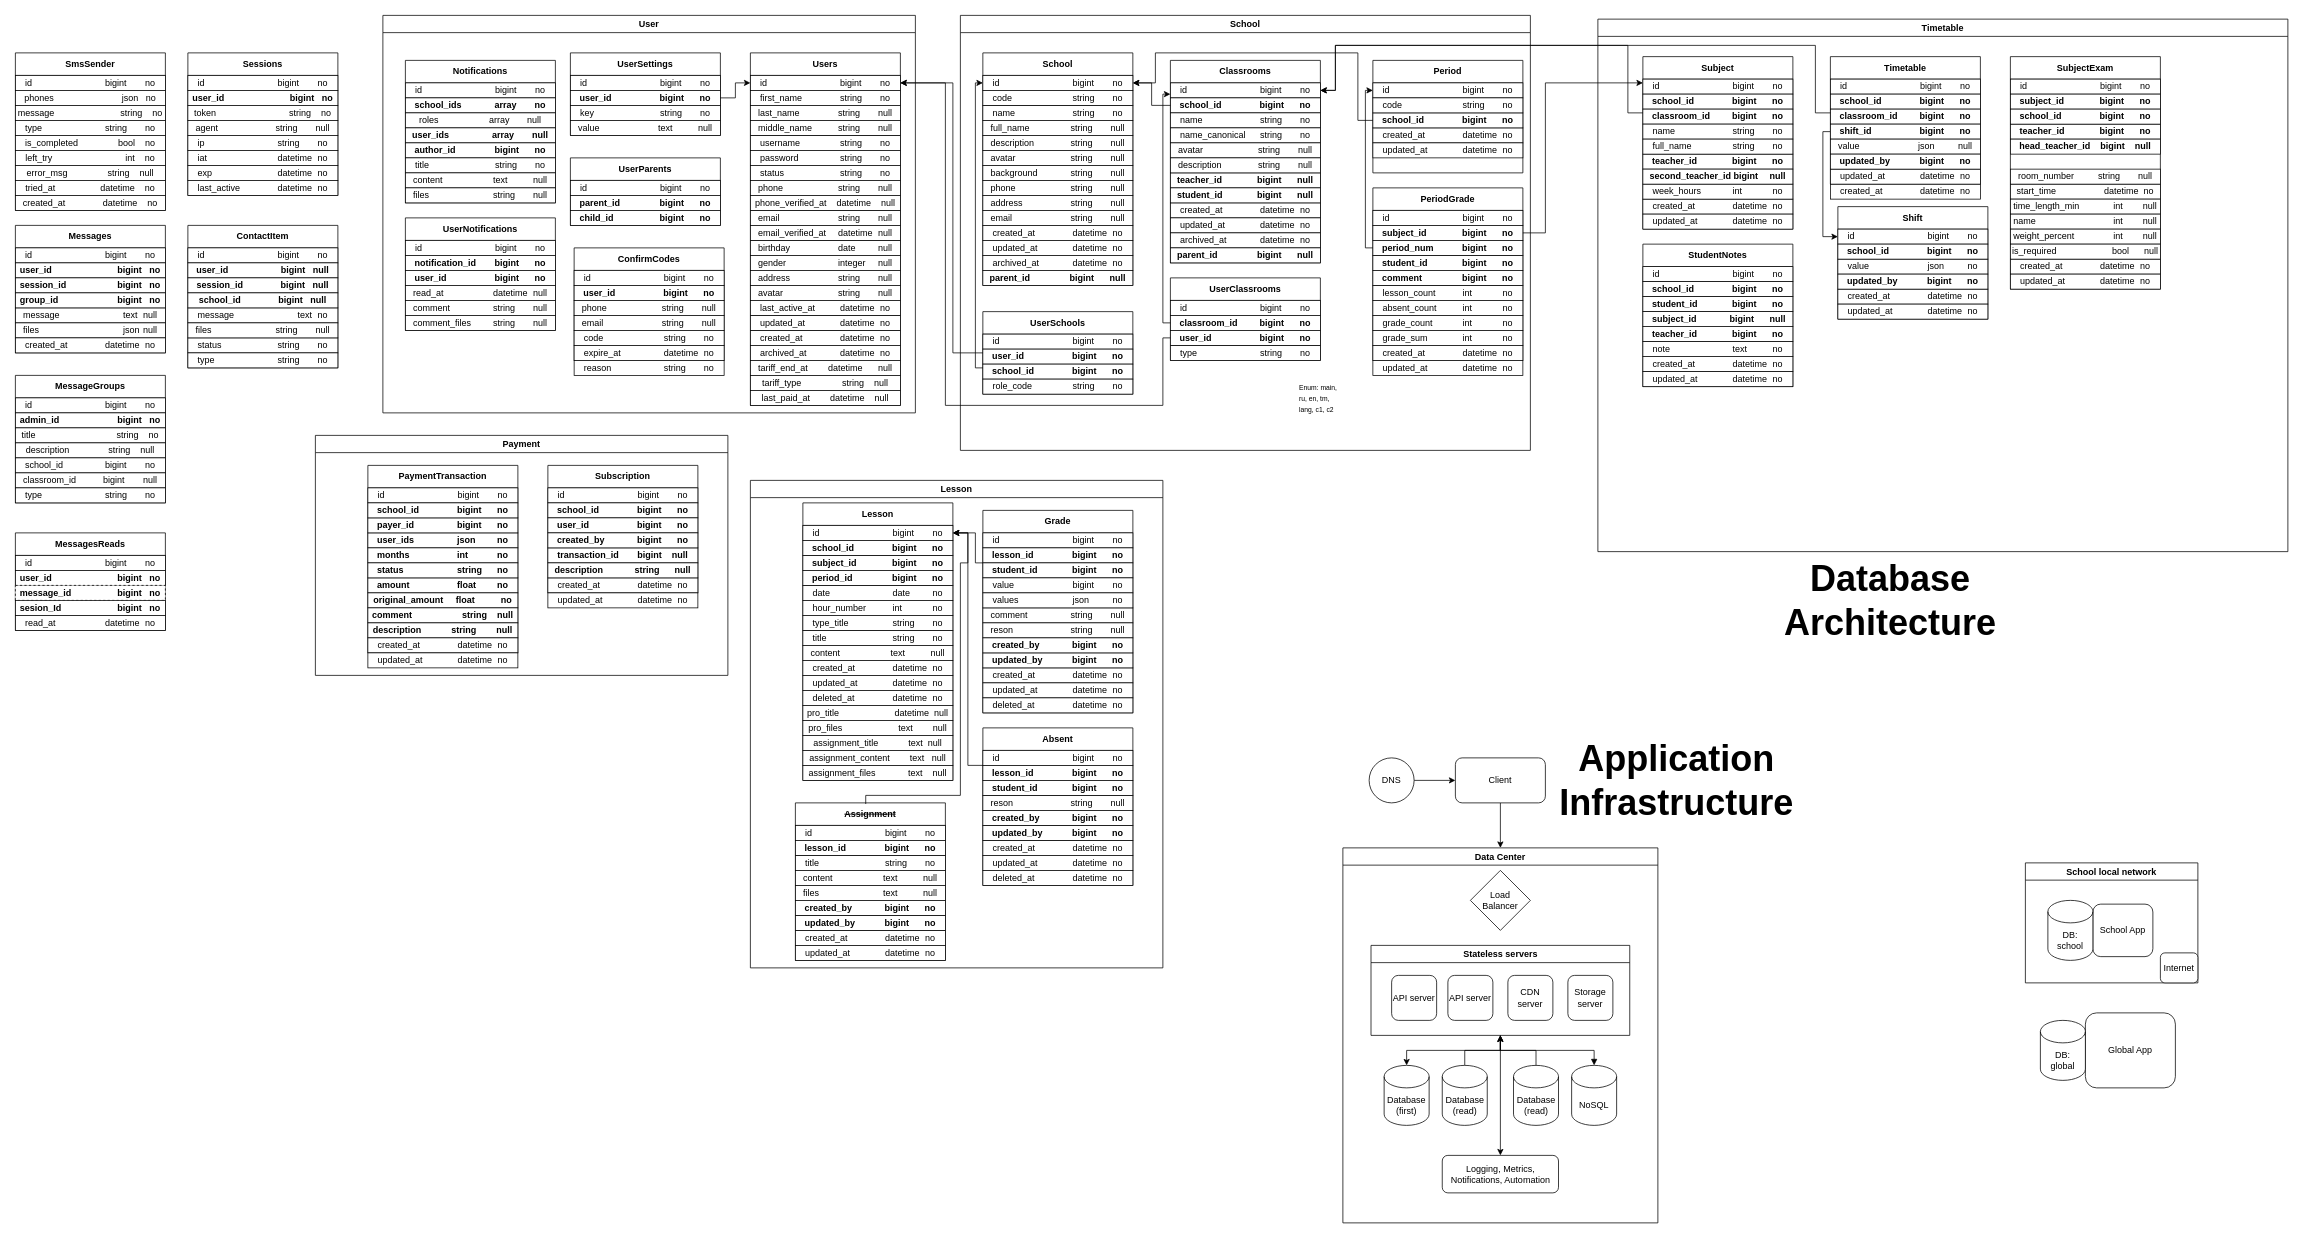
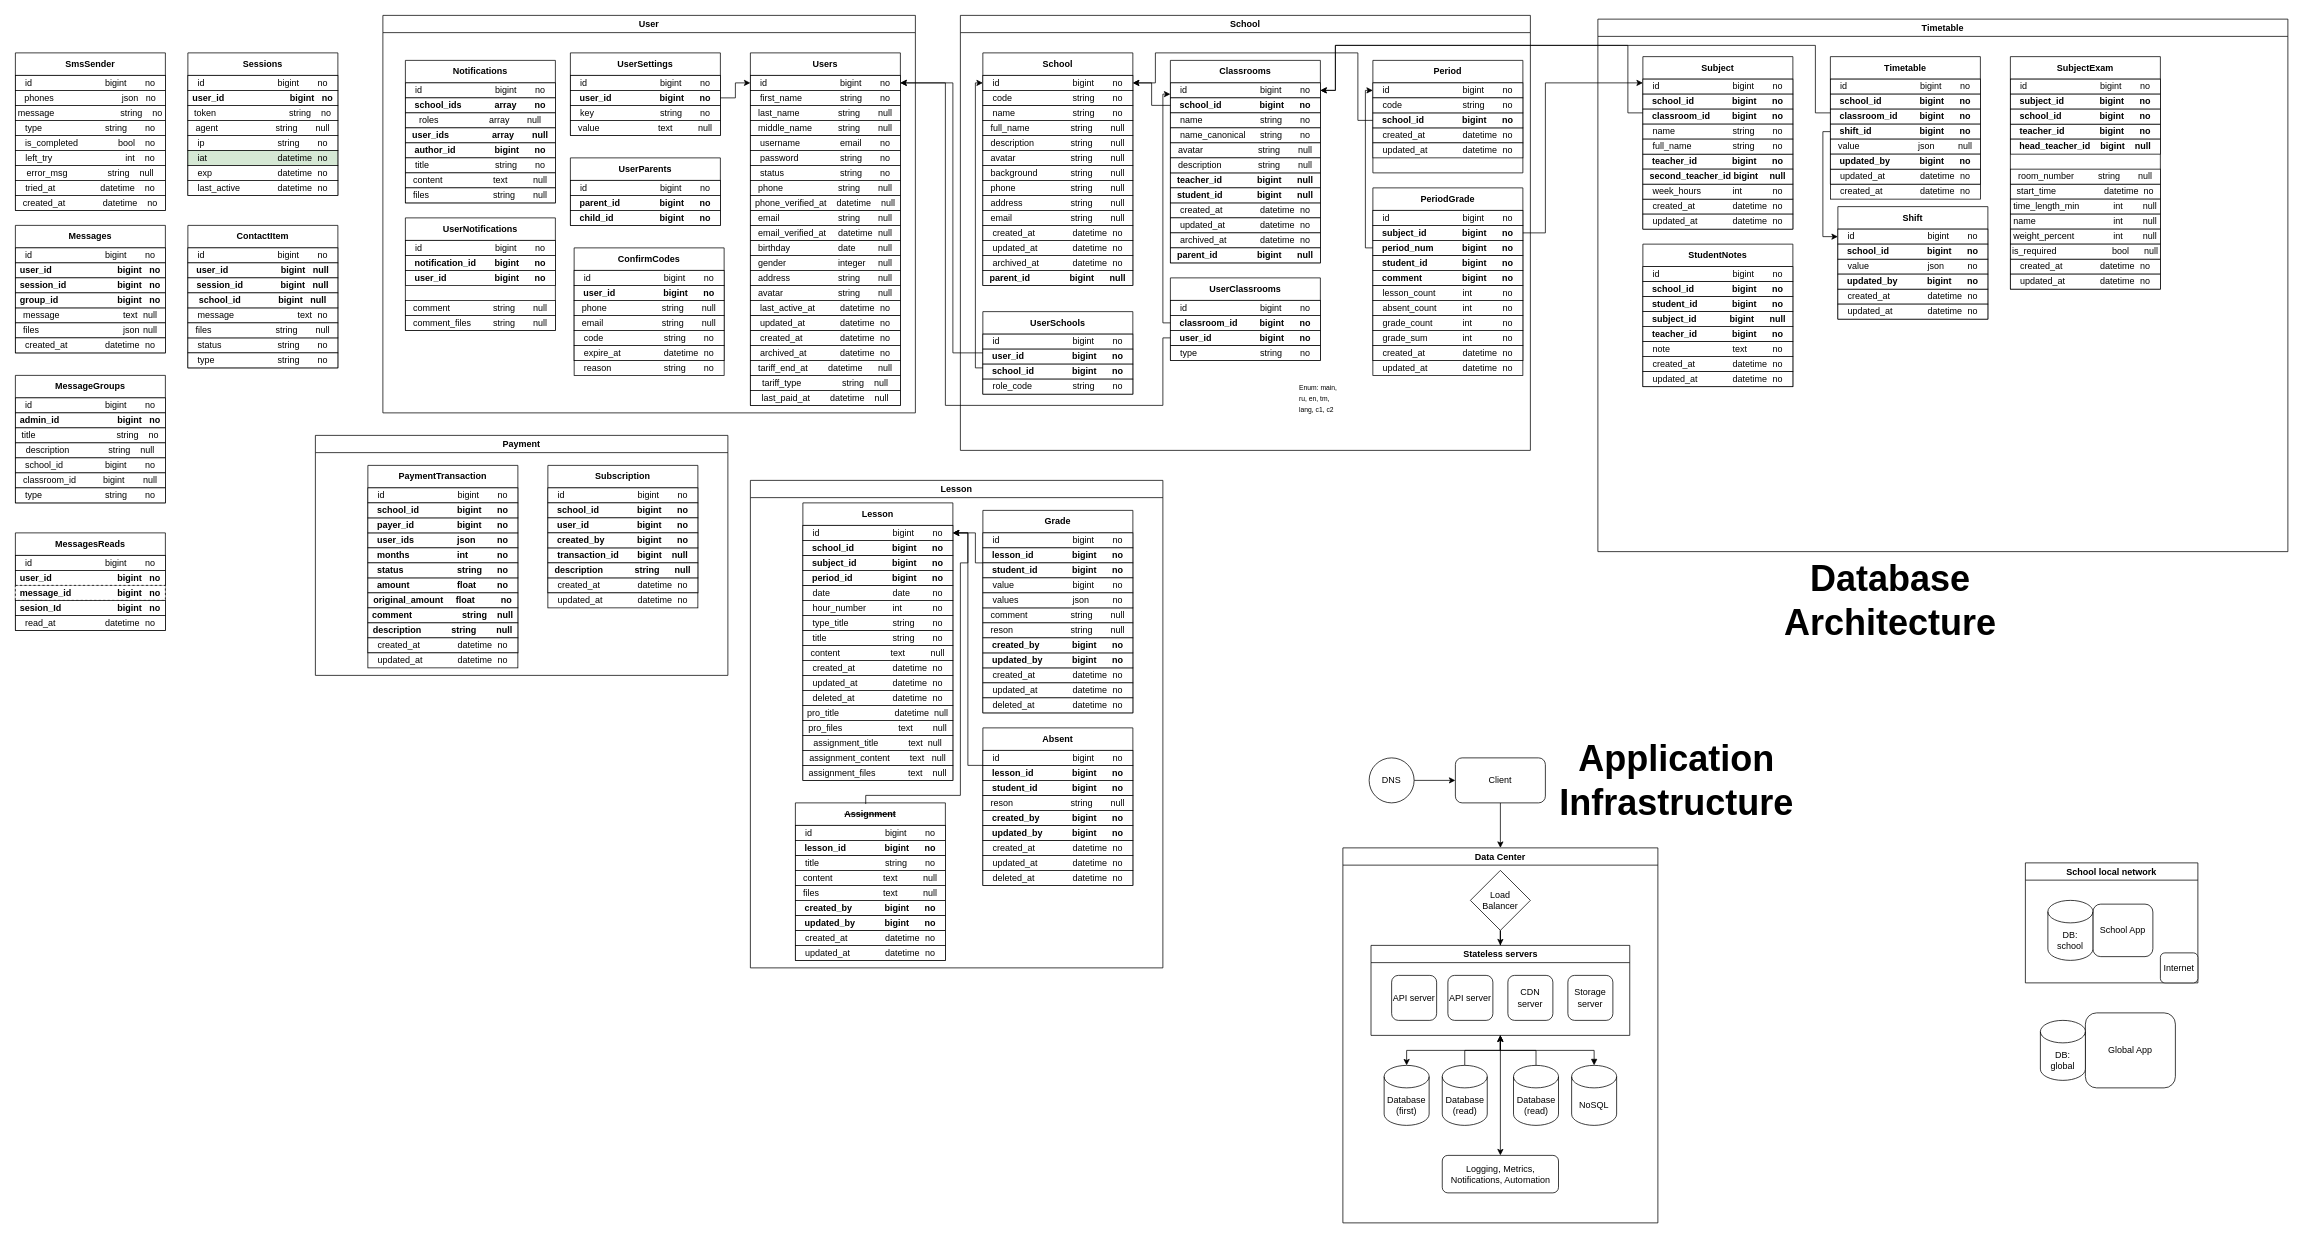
(825, 143) -> (825, 143)
(263, 158) -> (263, 158)
(480, 293) -> none
none -> (1500, 940)
